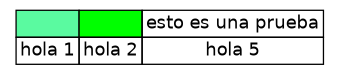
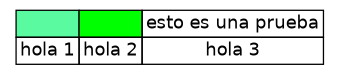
(233, 50) -> (233, 50)
